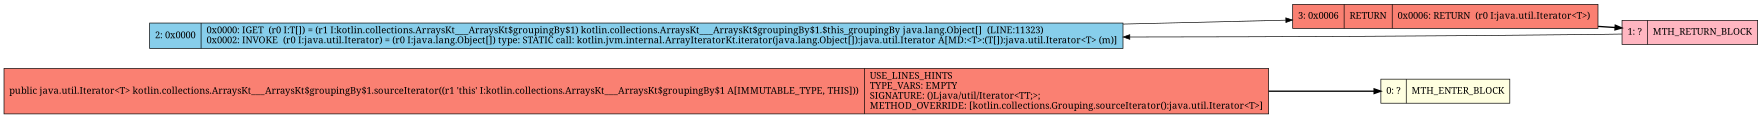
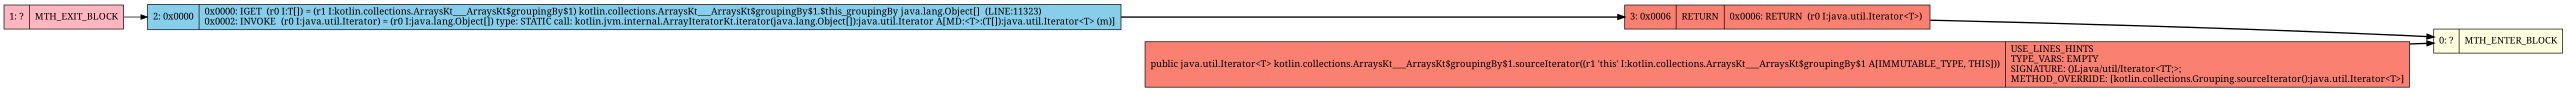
(1204, 22) -> (1369, 17)
(1607, 27) -> (2179, 27)
(1703, 32) -> (76, 17)
